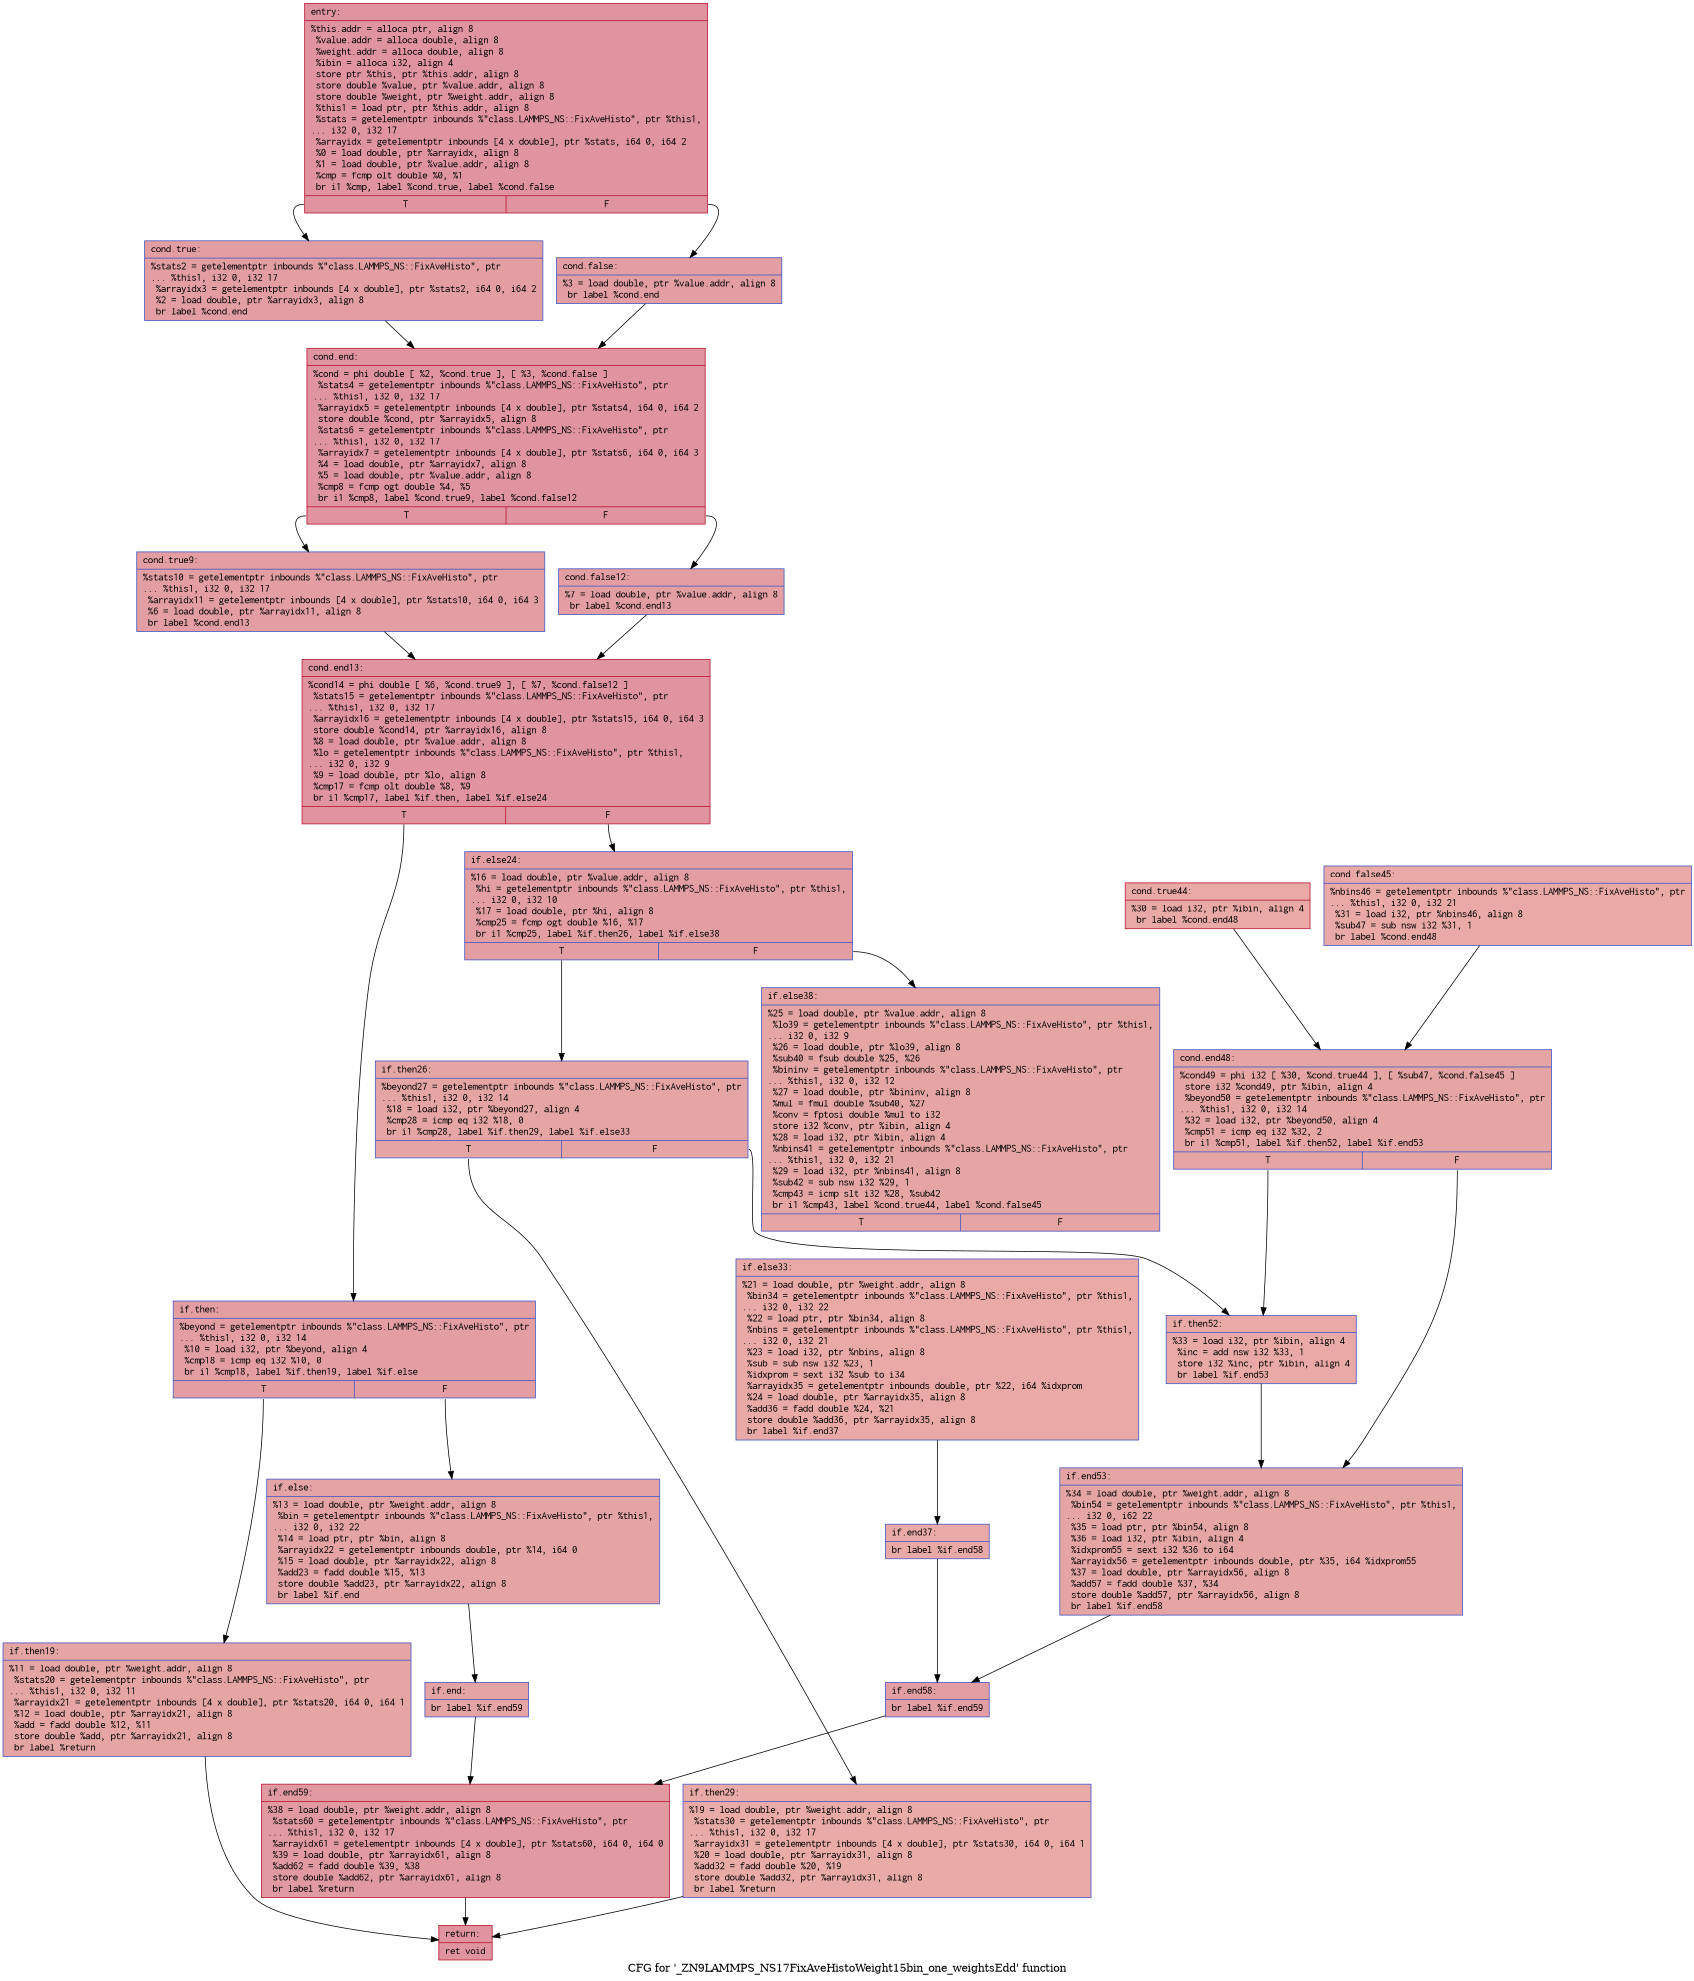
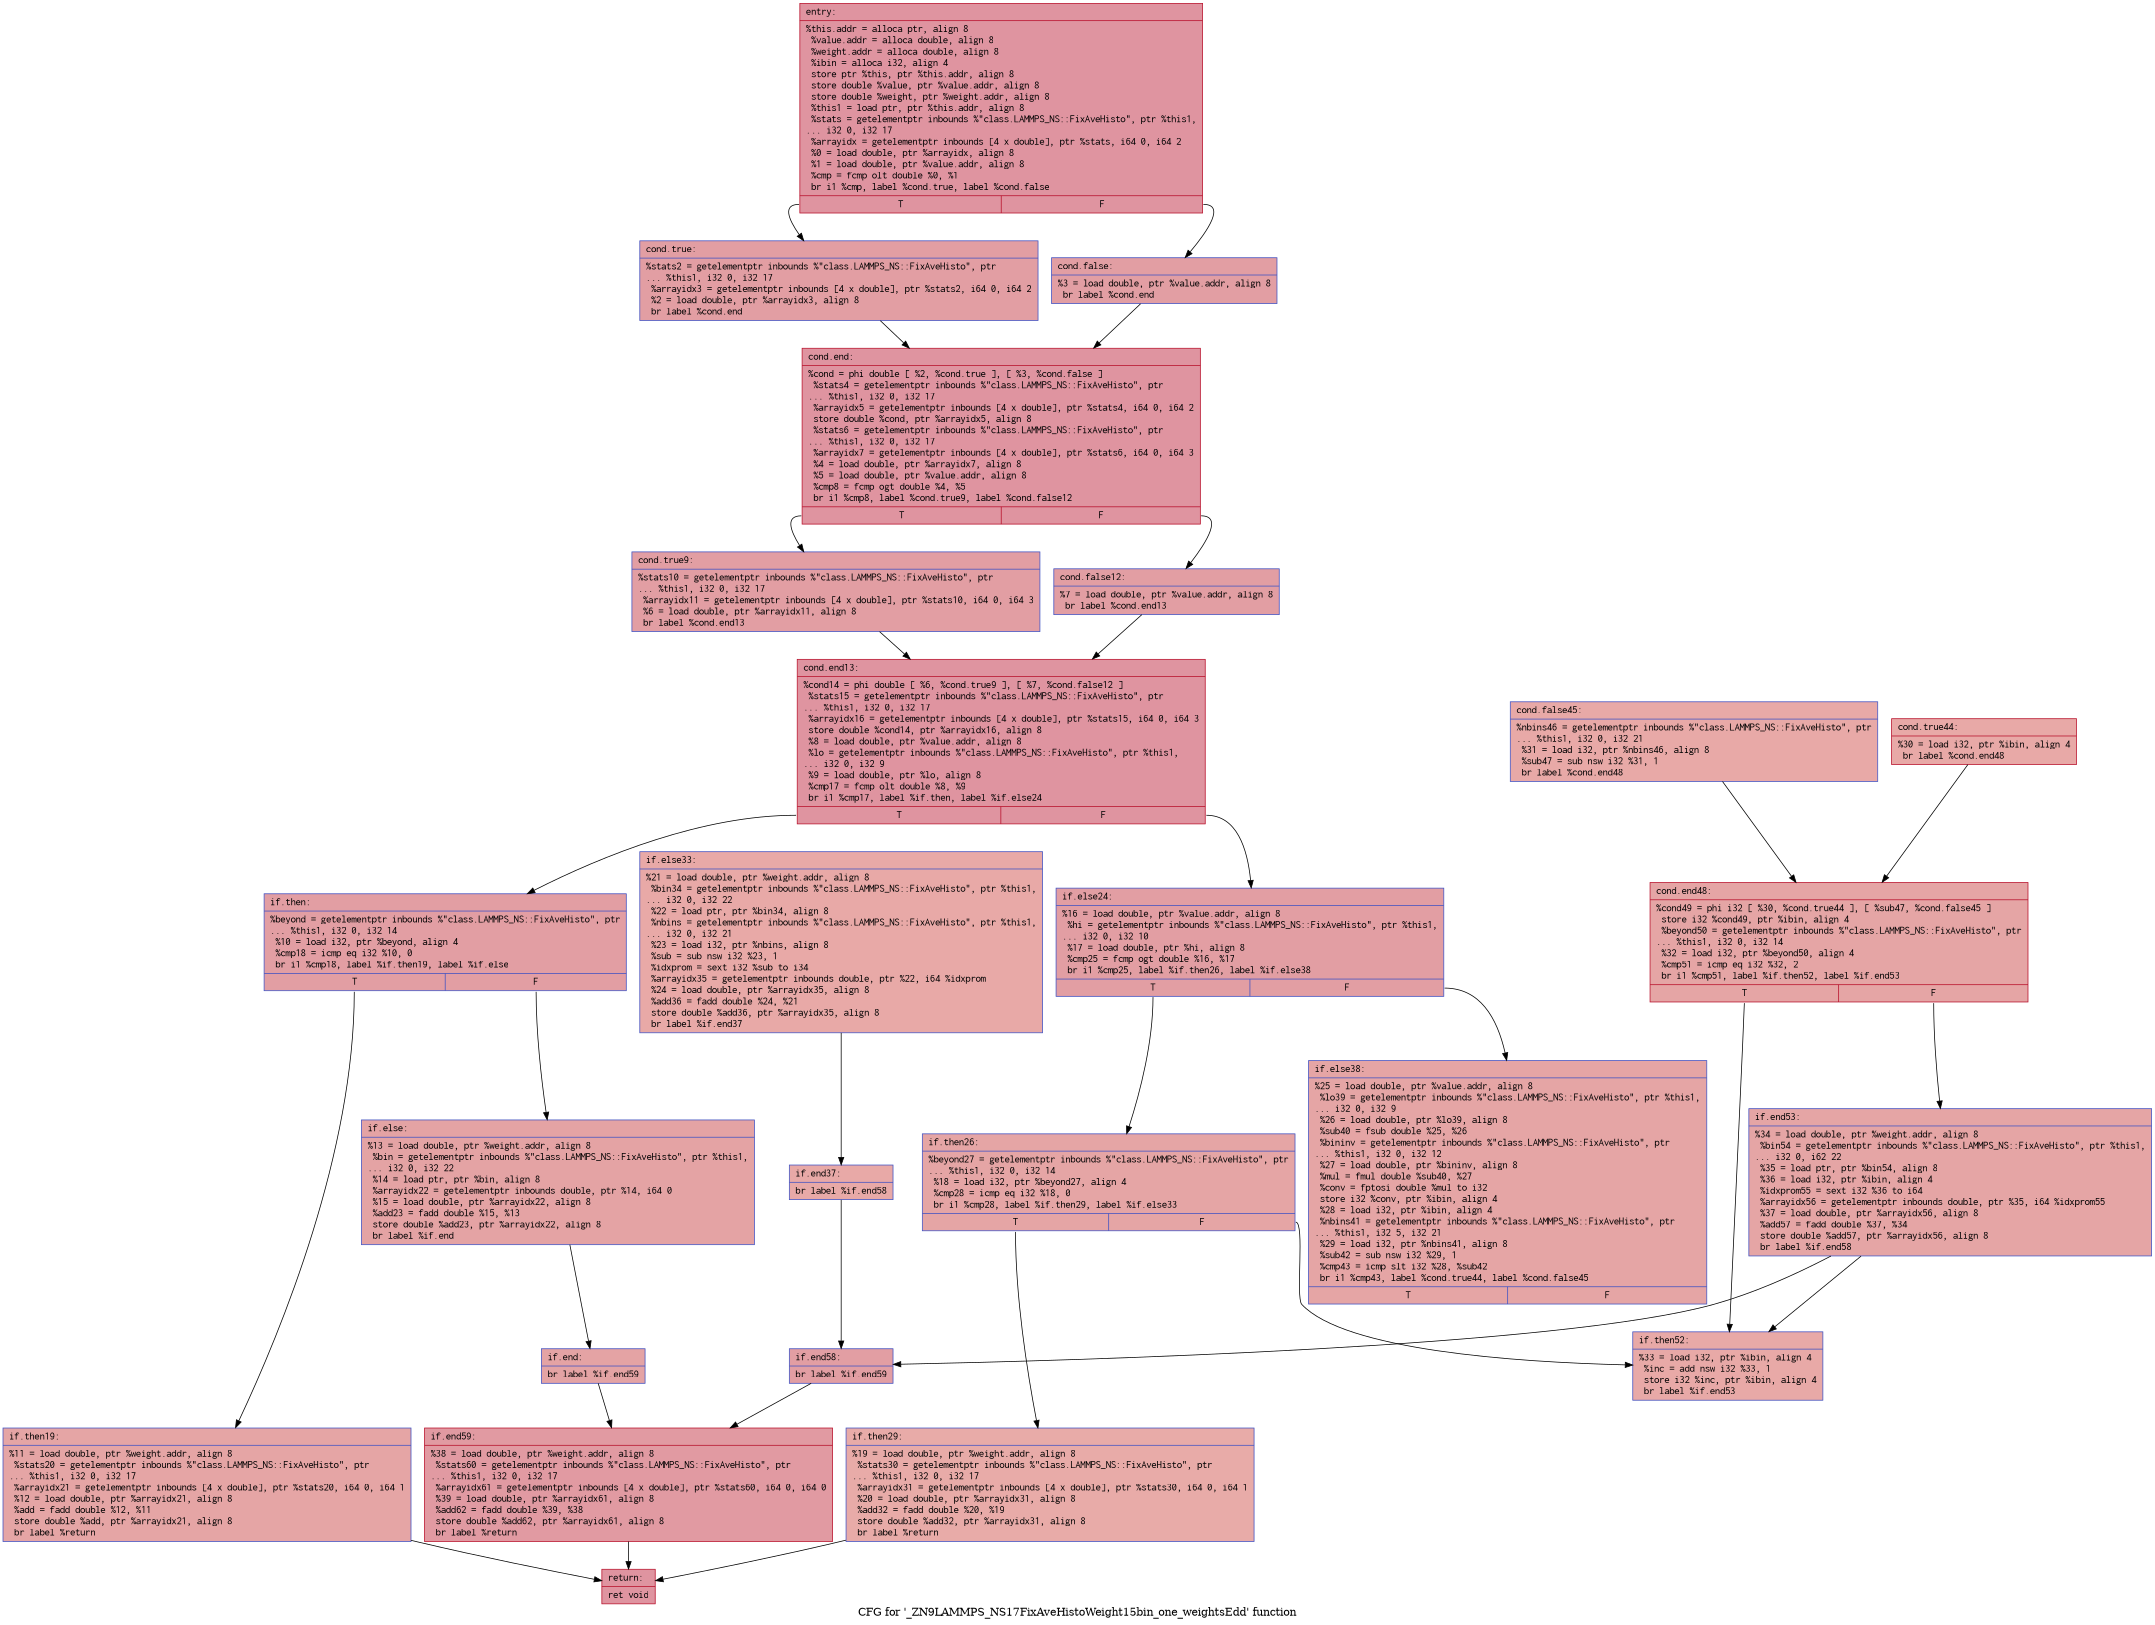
(1363, 1109) -> (1839, 942)
(831, 1160) -> (1378, 1233)
(1261, 1422) -> (1818, 1291)
(73, 1691) -> (73, 1476)
